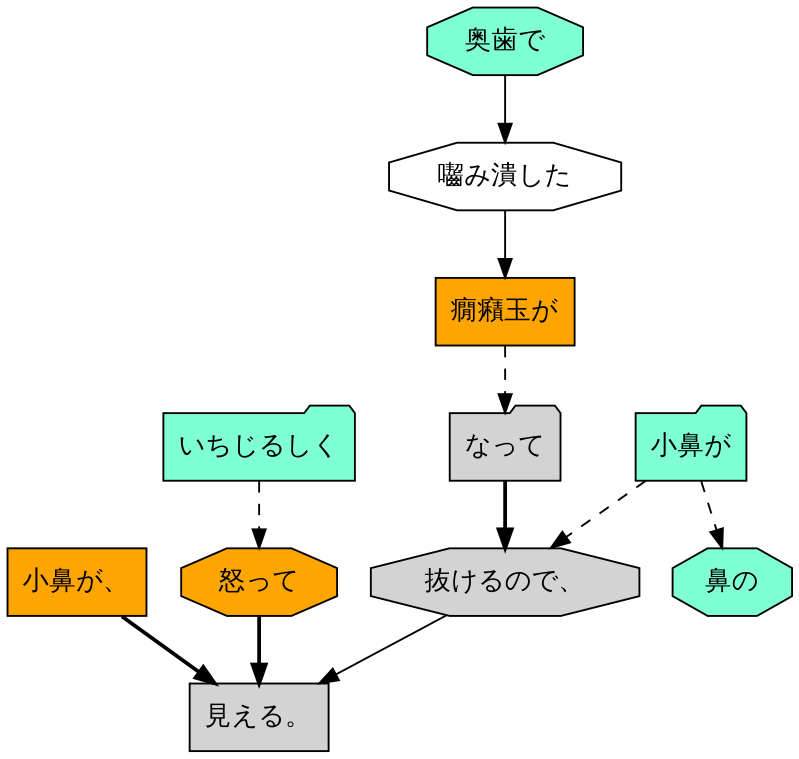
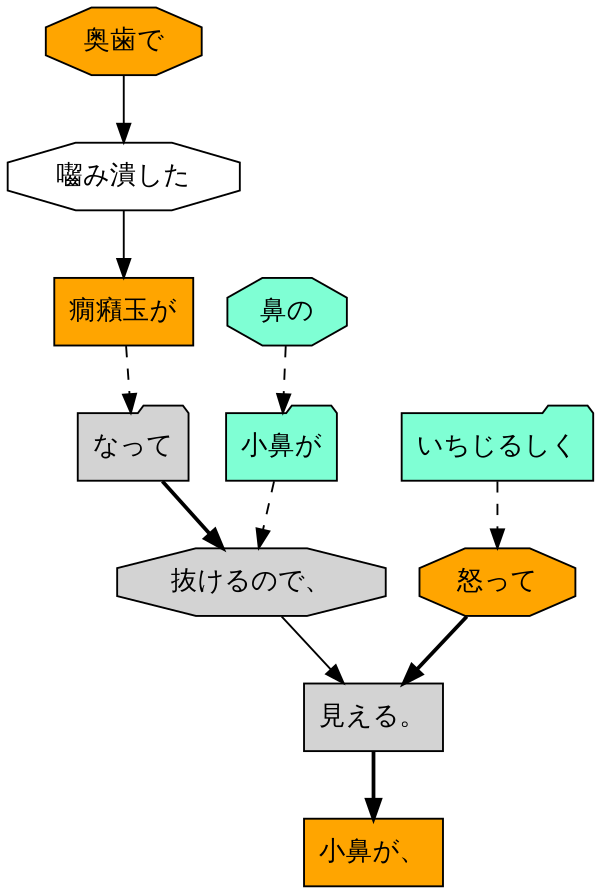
(505, 41) -> (124, 41)
(709, 506) -> (285, 370)
(160, 644) -> (374, 776)
